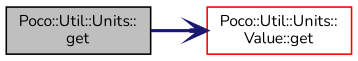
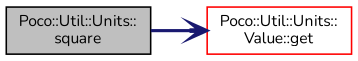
(78, 31) -> (78, 31)
